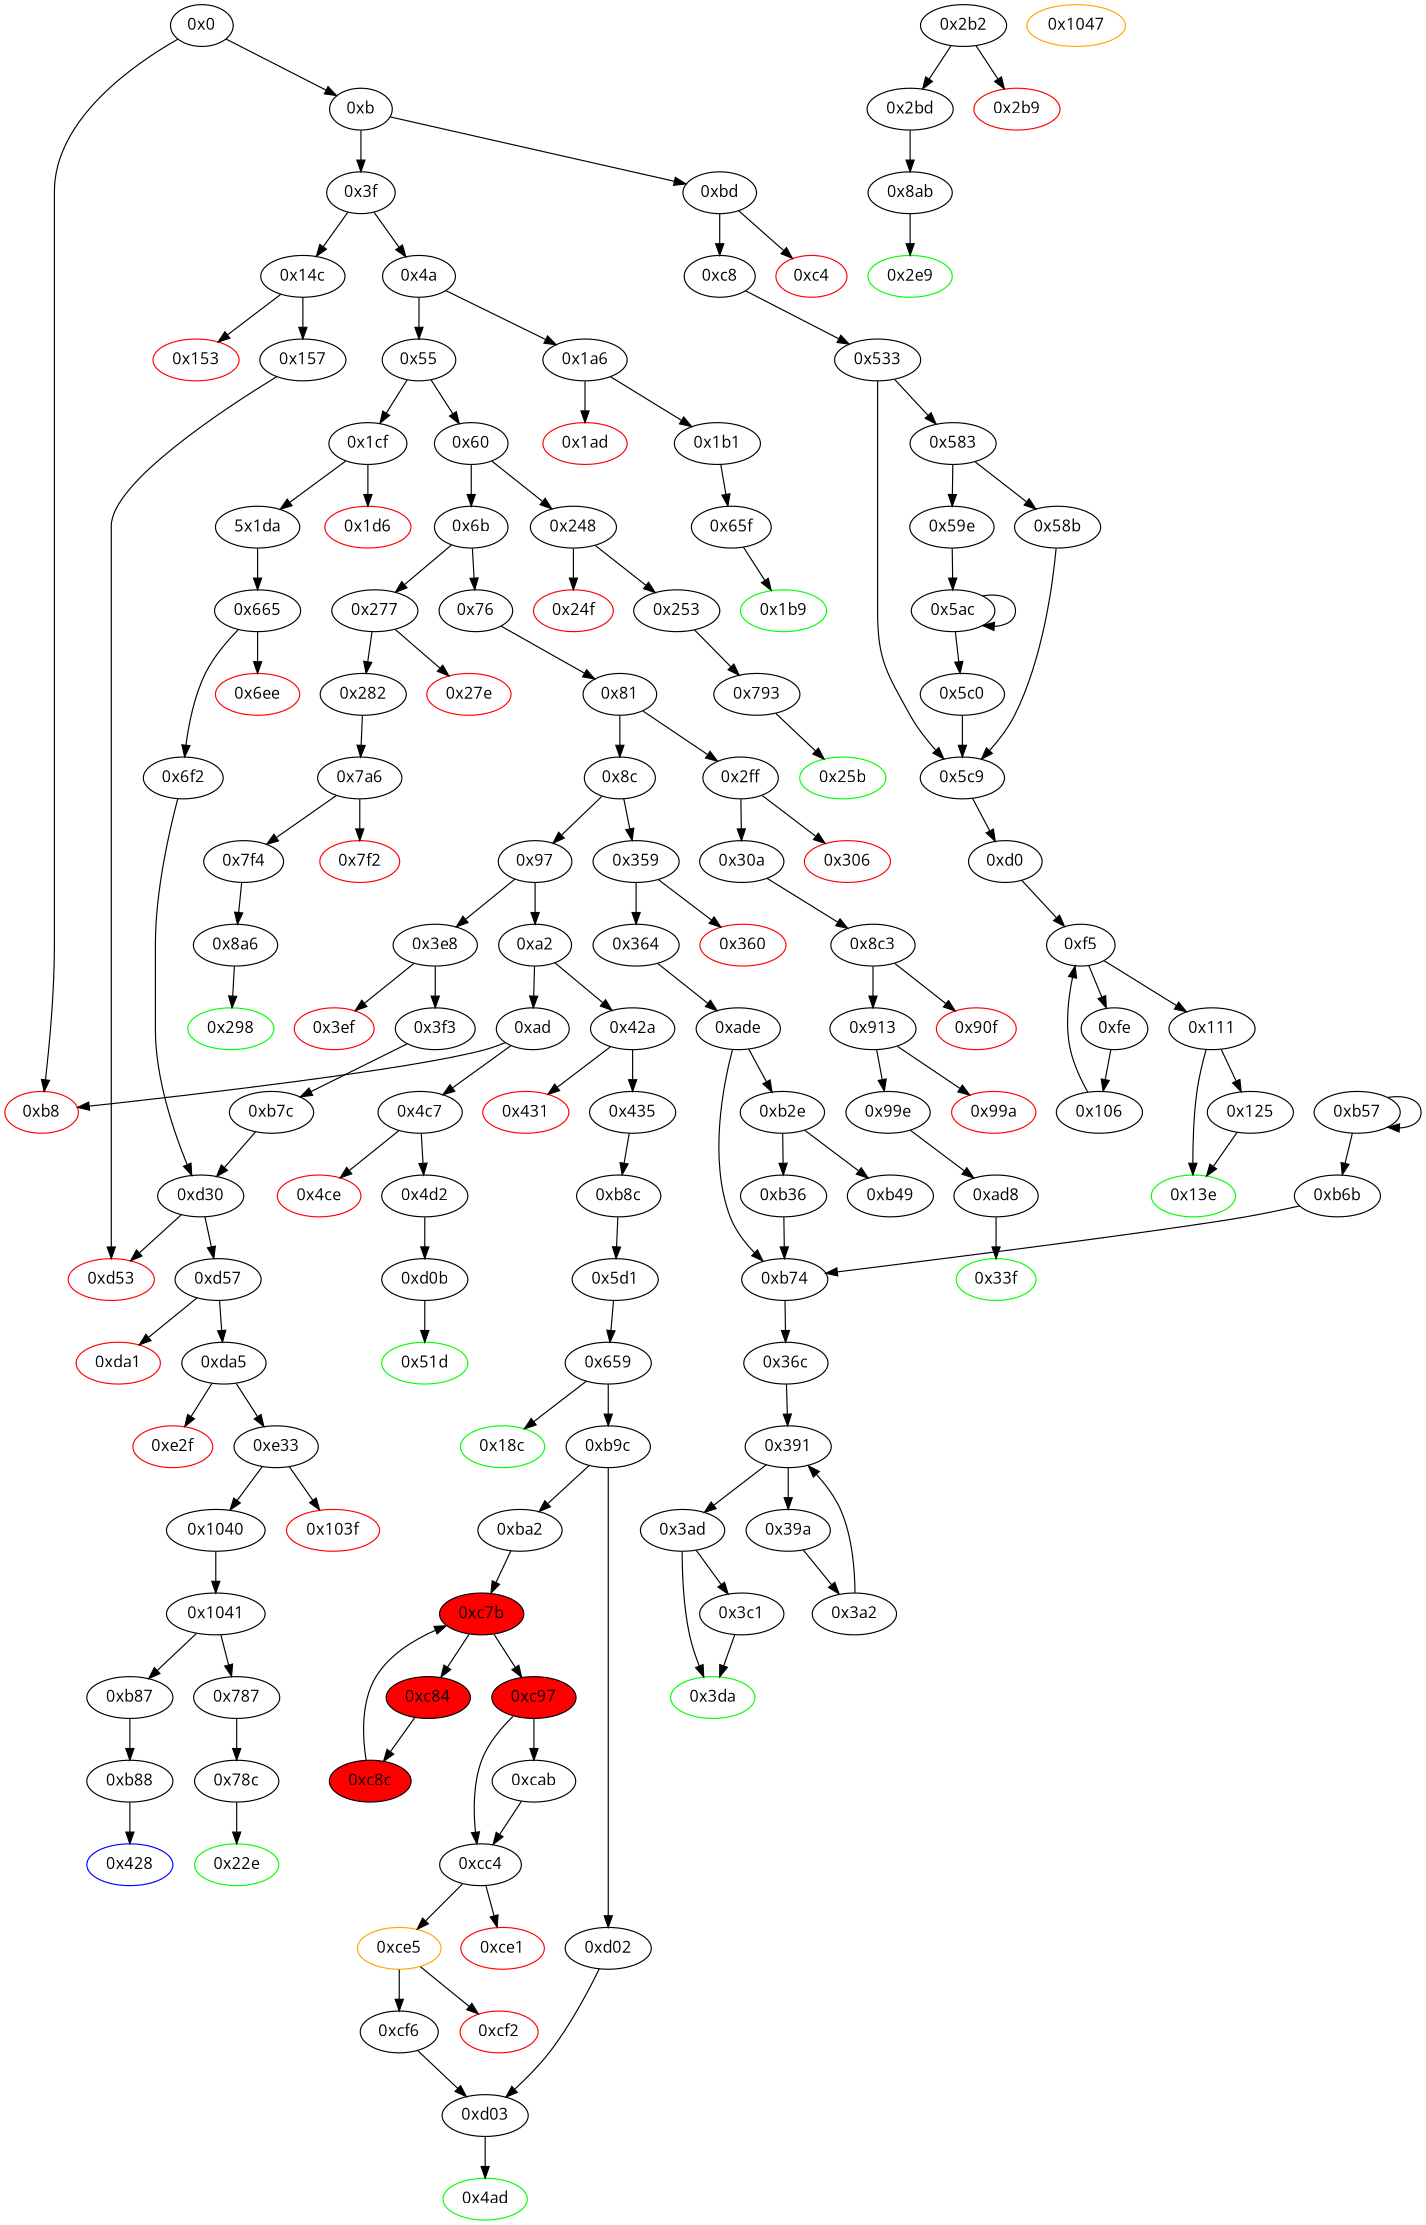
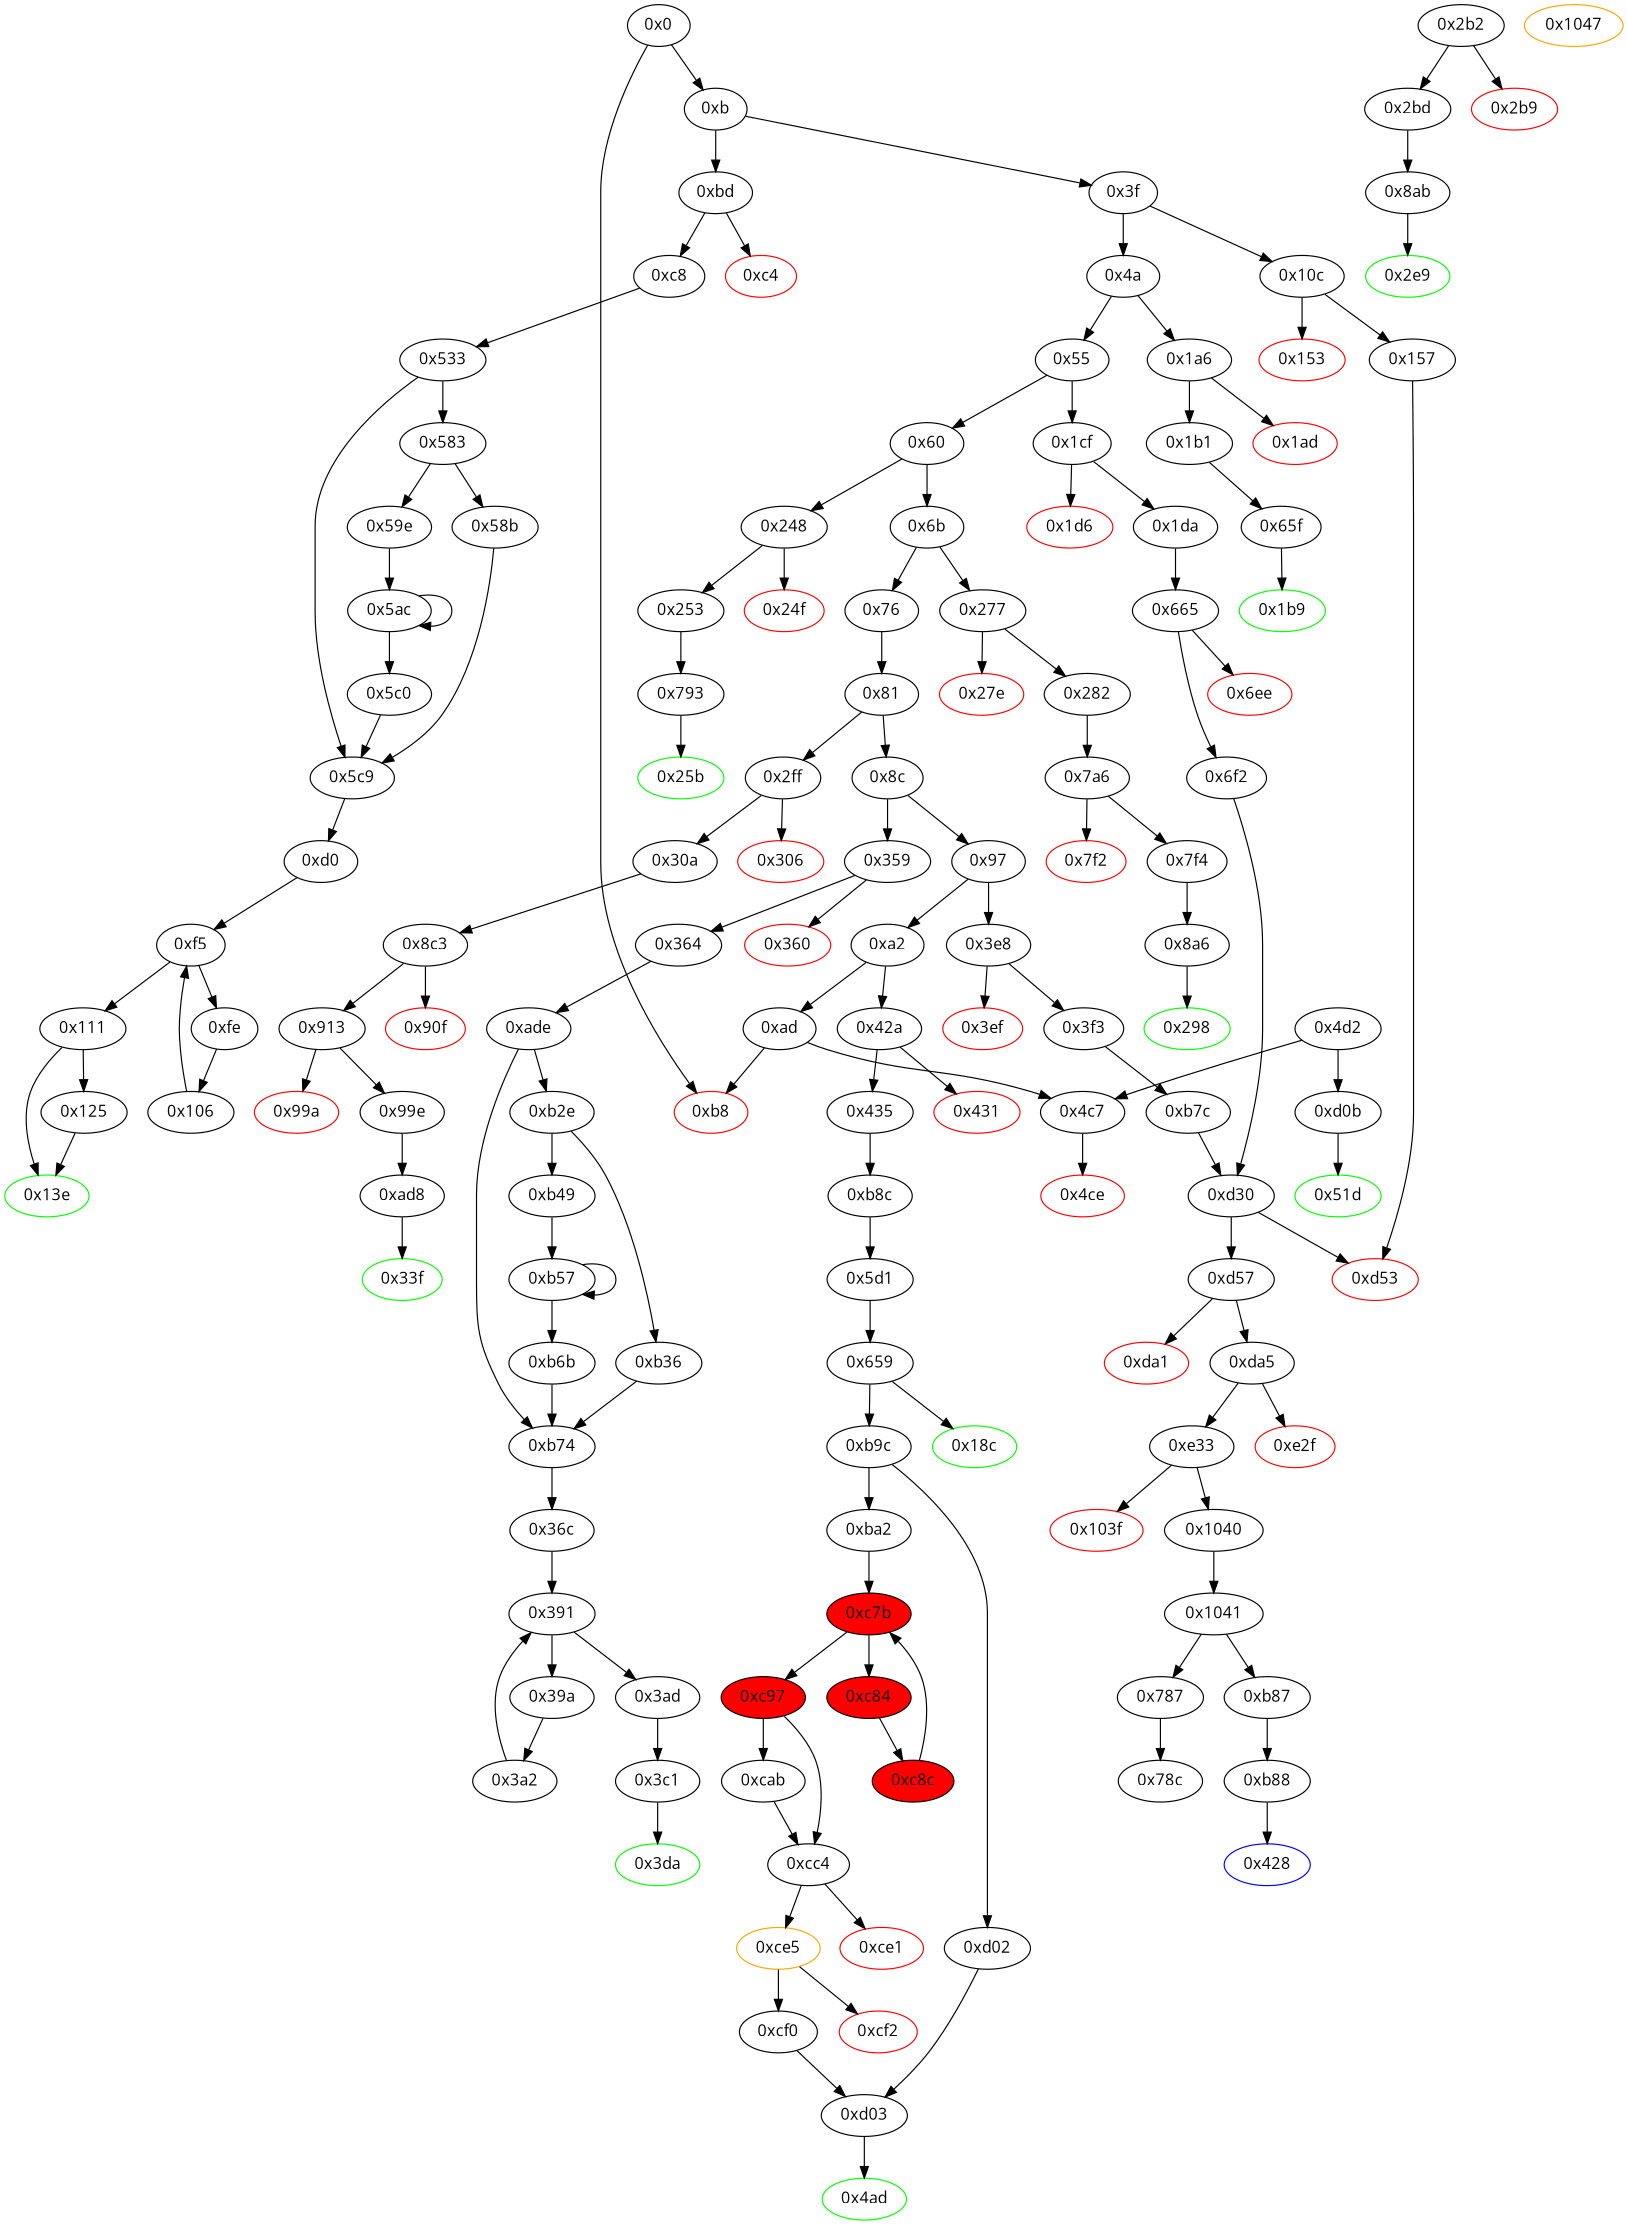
(303, 276) -> (1302, 276)
(258, 527) -> (1176, 527)
(422, 1148) -> (1214, 1067)
none -> (552, 1232)
(685, 1610) -> none
(237, 1865) -> none
(399, 2032) -> (778, 2032)
